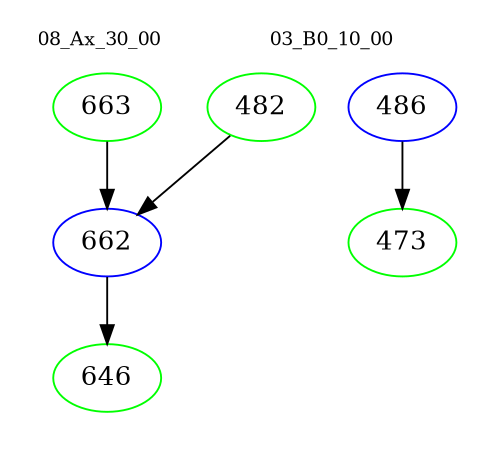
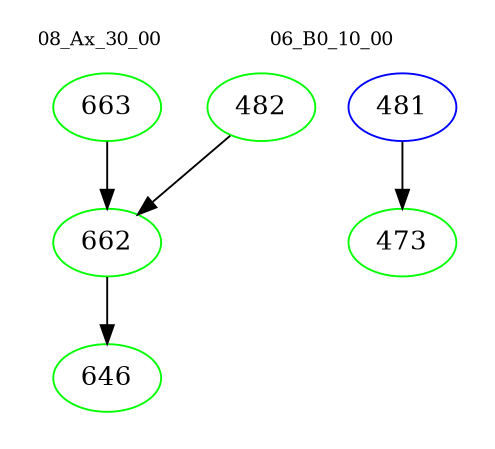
(332, 40) -> (332, 40)
(402, 107) -> (402, 107)
(107, 243) -> (107, 243)
